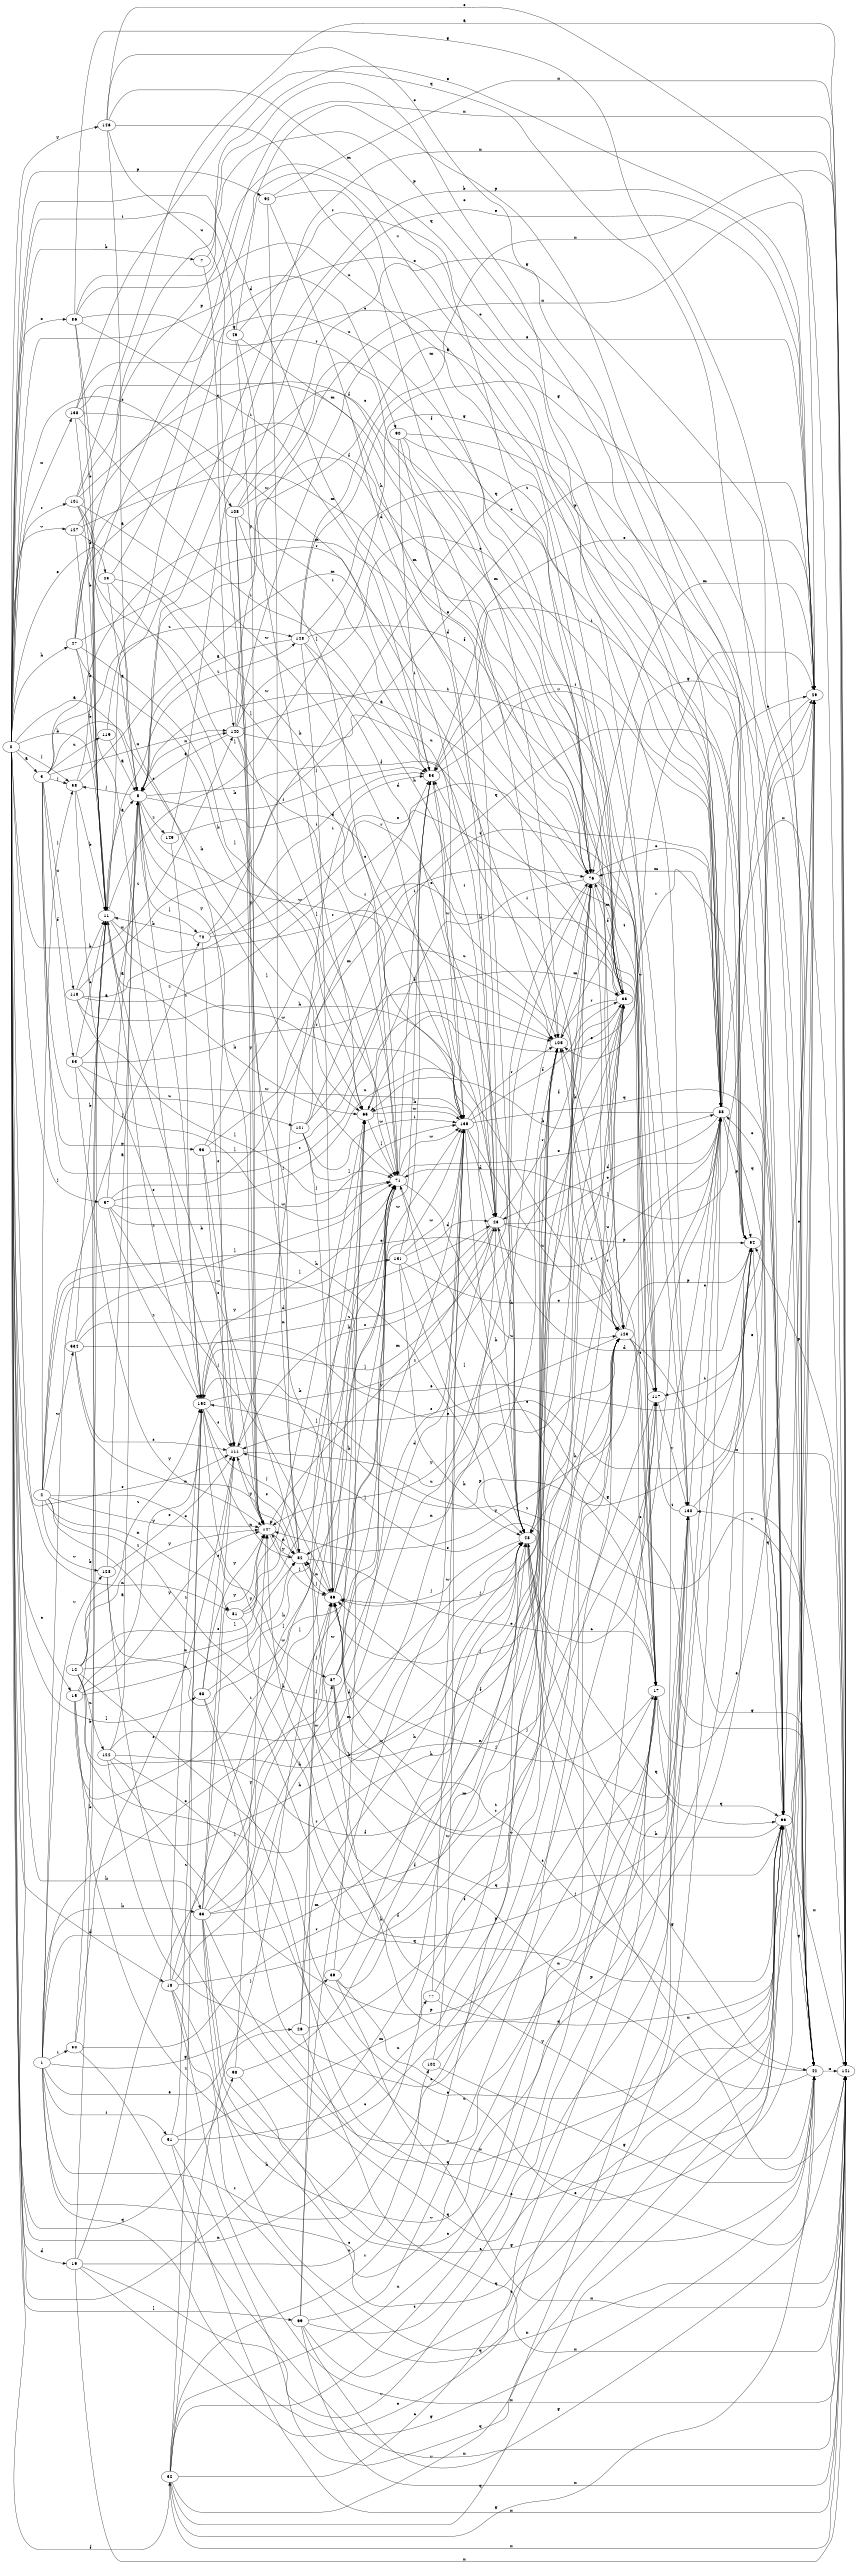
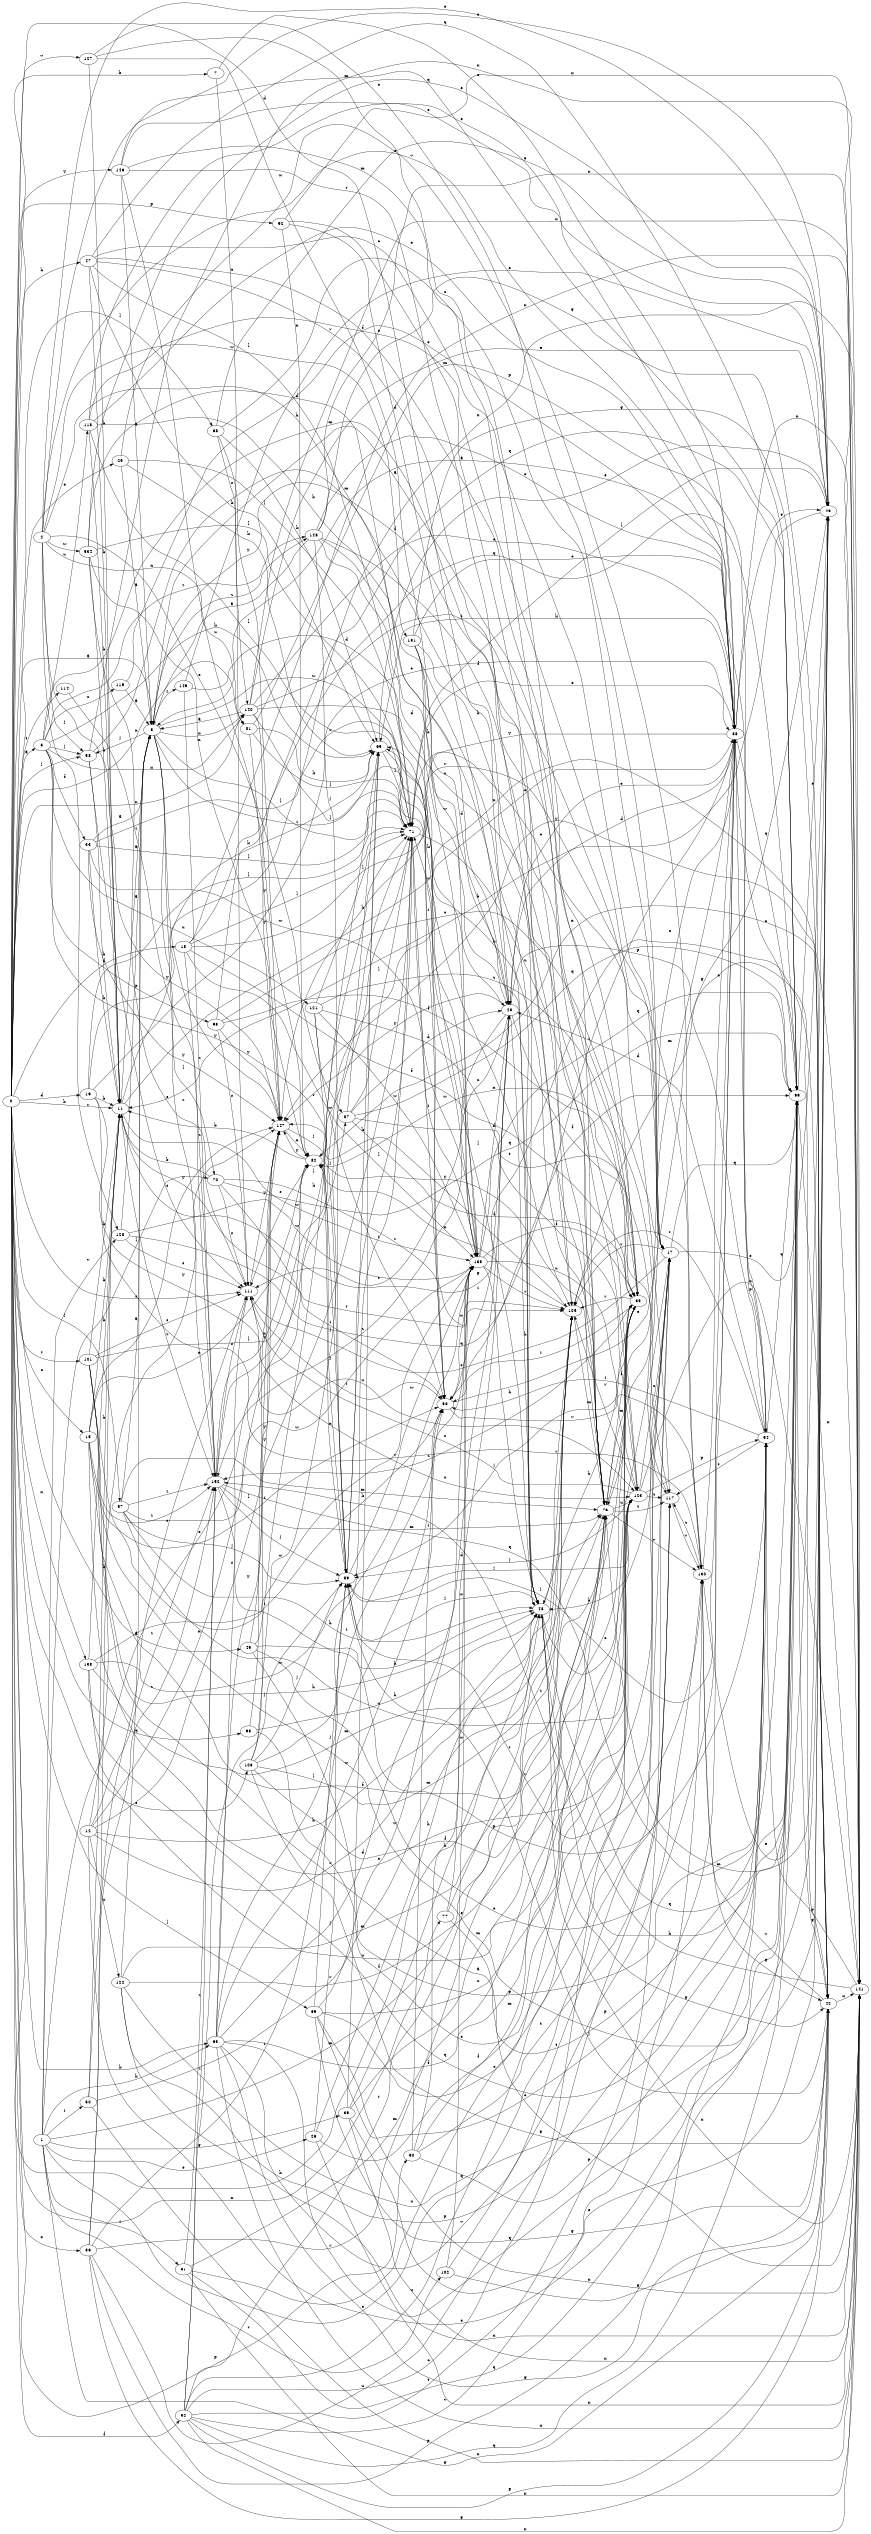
none -> (65, 689)
